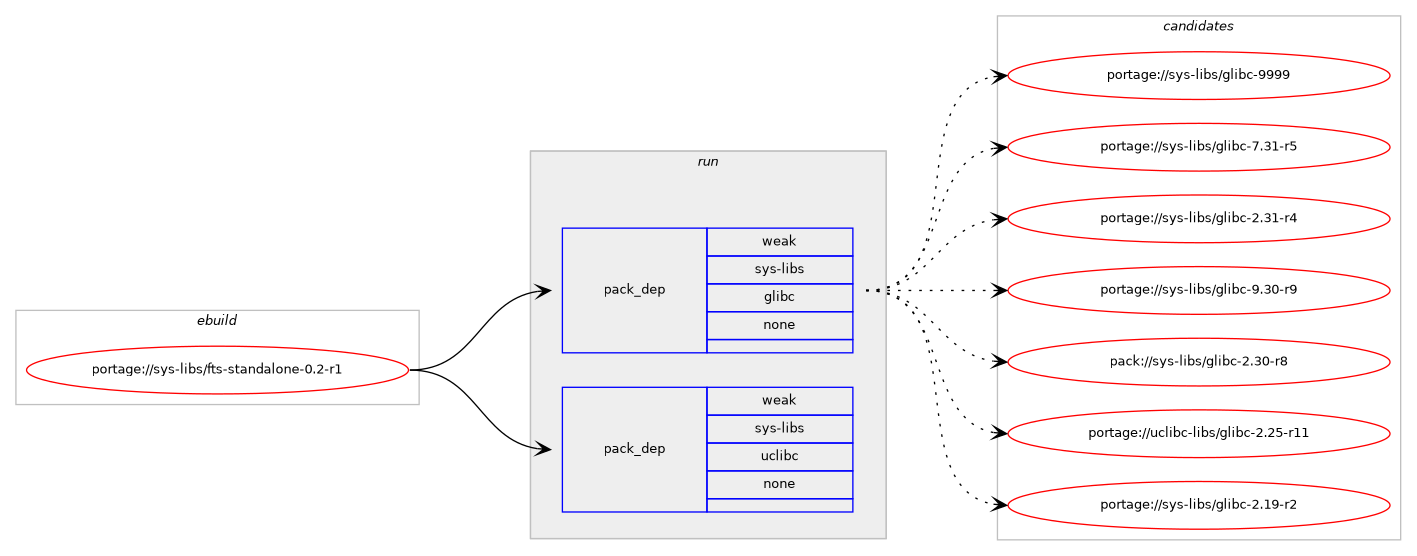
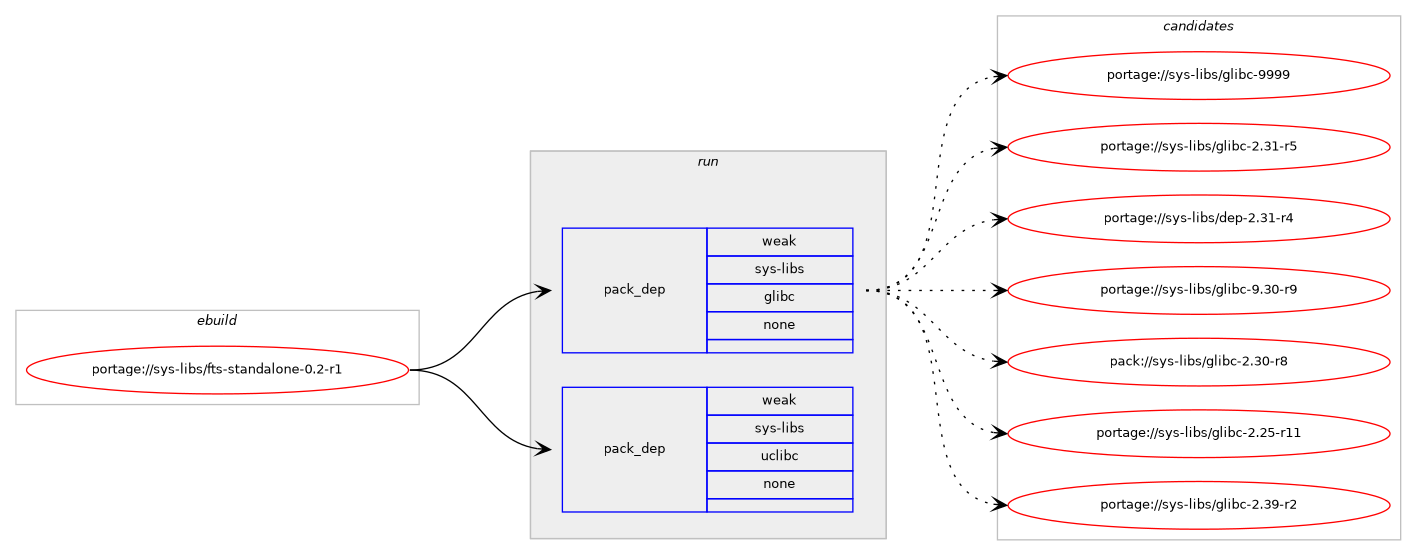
(1199, 147) -> (1199, 147)
(1199, 219) -> (1199, 219)
(1199, 434) -> (1199, 434)
(1199, 505) -> (1199, 505)
